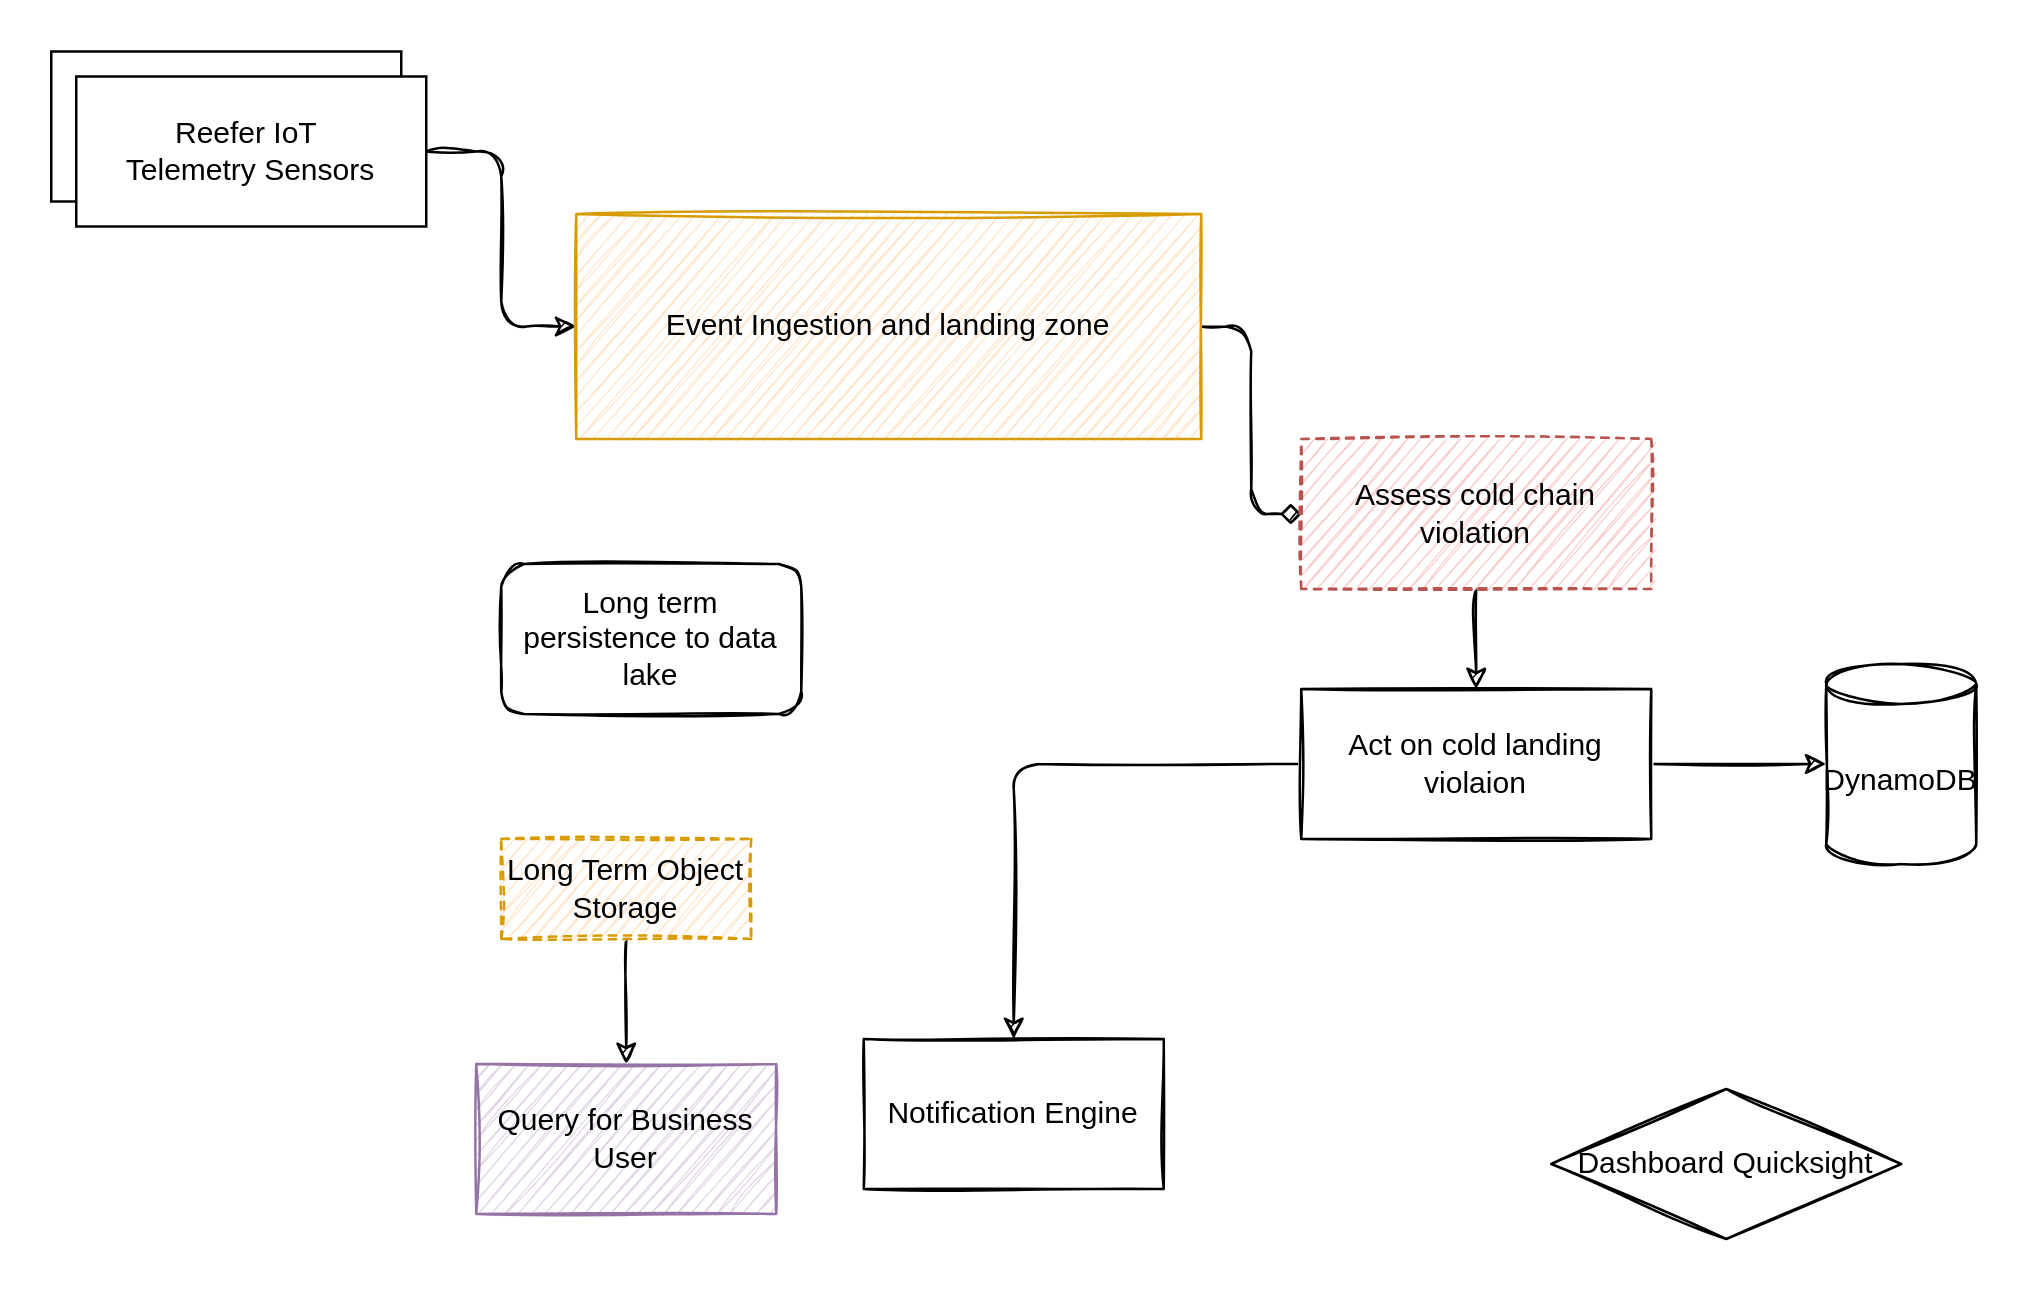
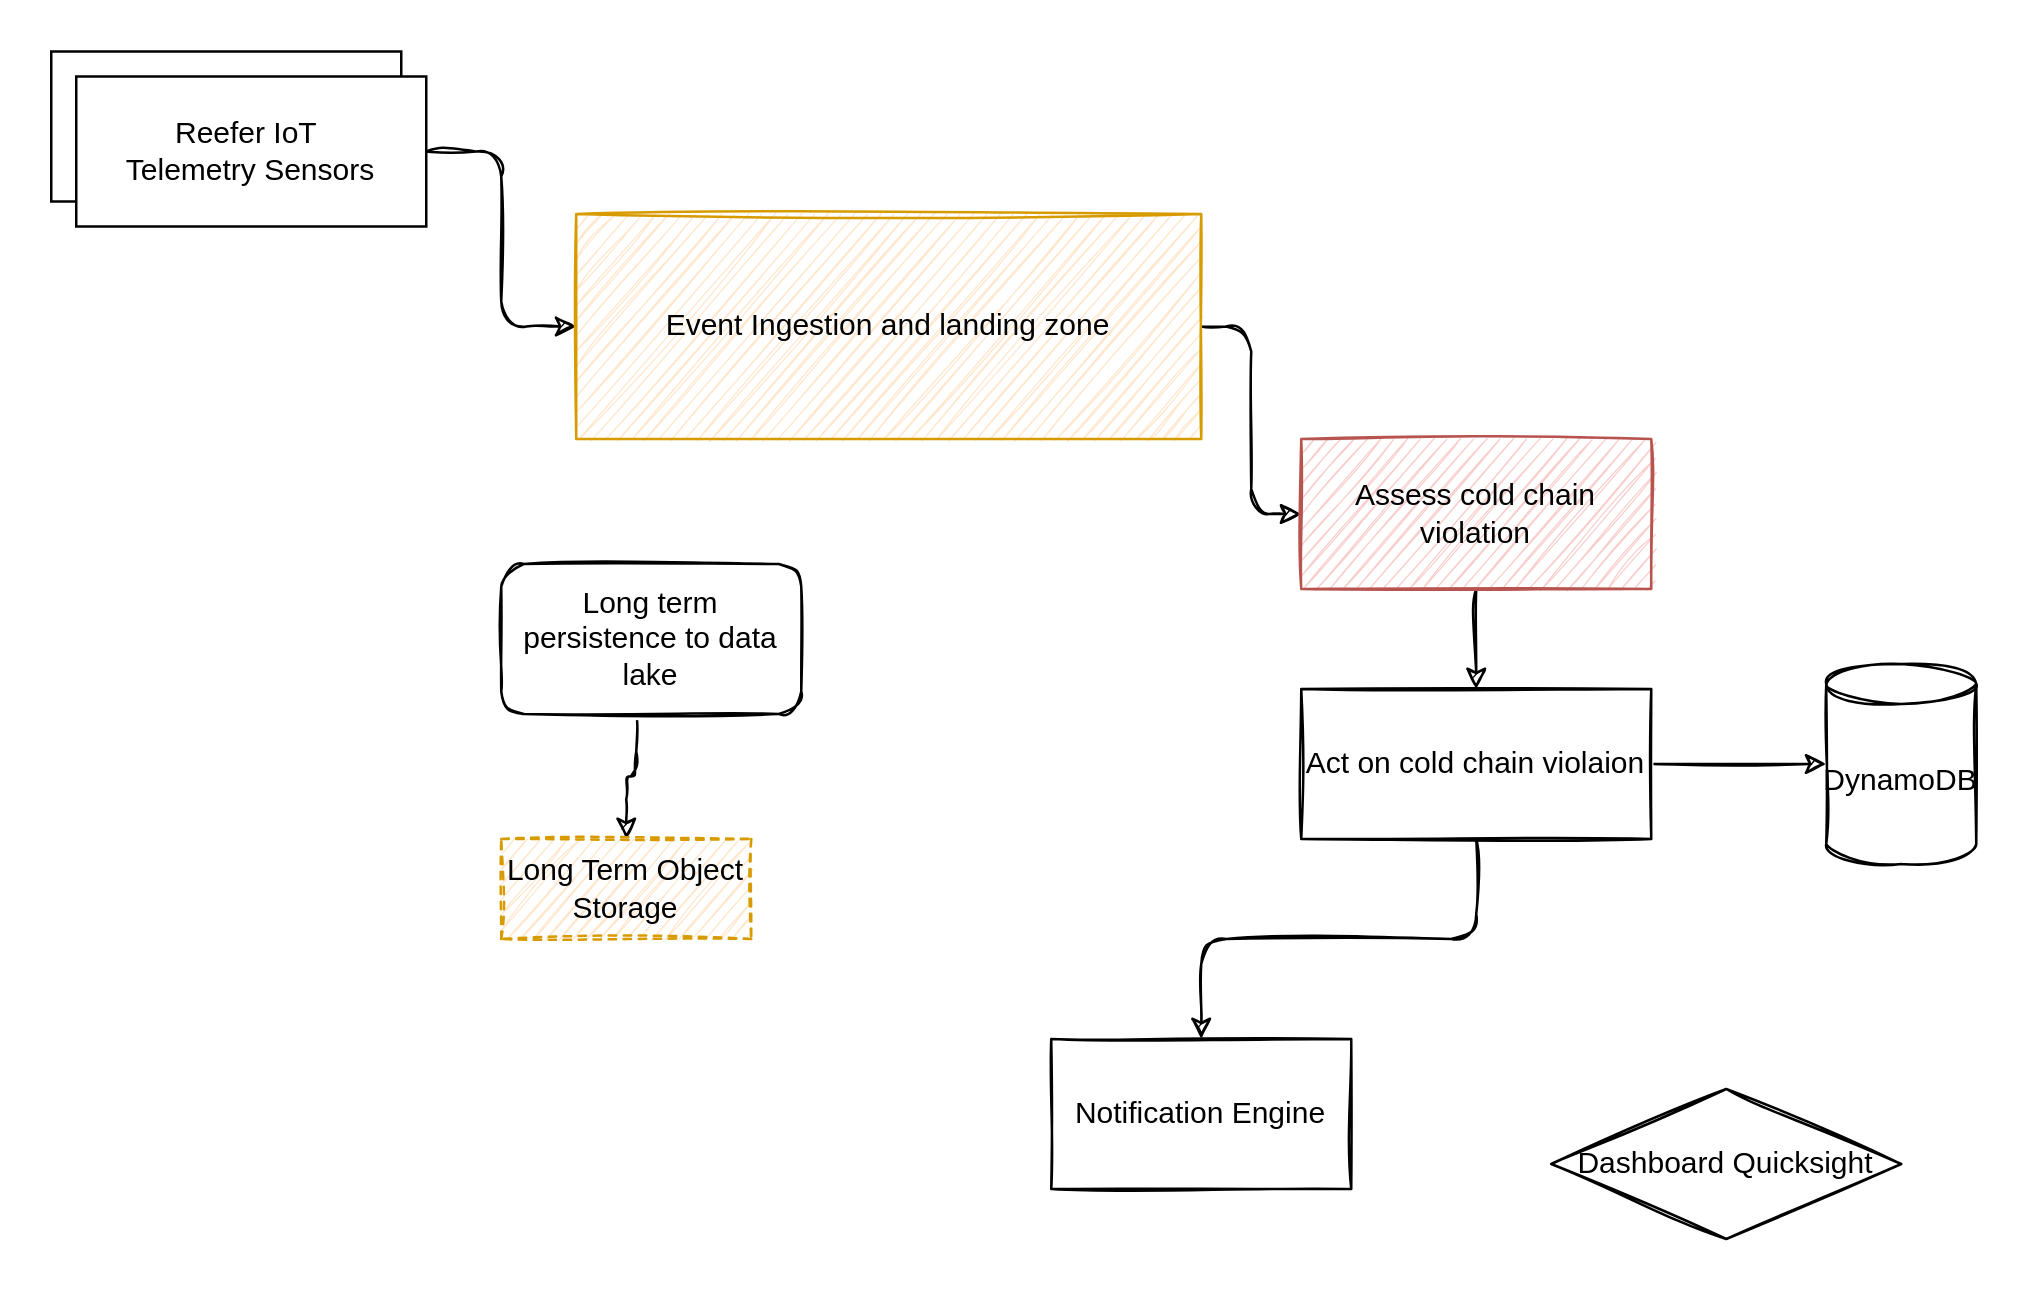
(1281, 514) -> (1282, 514)
(1476, 514) -> (1476, 514)
(1476, 764) -> (1476, 764)
none -> (634, 772)
(626, 996) -> none
(1014, 1114) -> (1201, 1114)
(626, 1139) -> none
